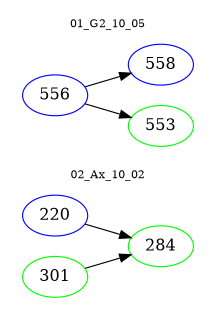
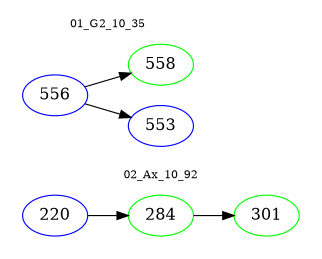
(108, 24) -> (108, 24)
(161, 65) -> (161, 65)
(161, 126) -> (161, 126)
(108, 175) -> (161, 175)
(102, 263) -> (208, 216)
